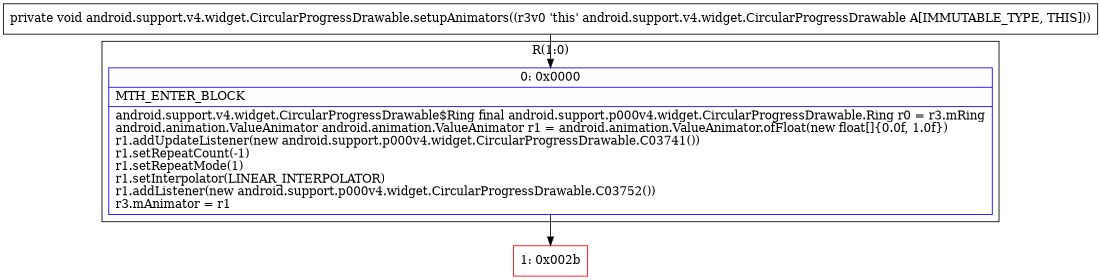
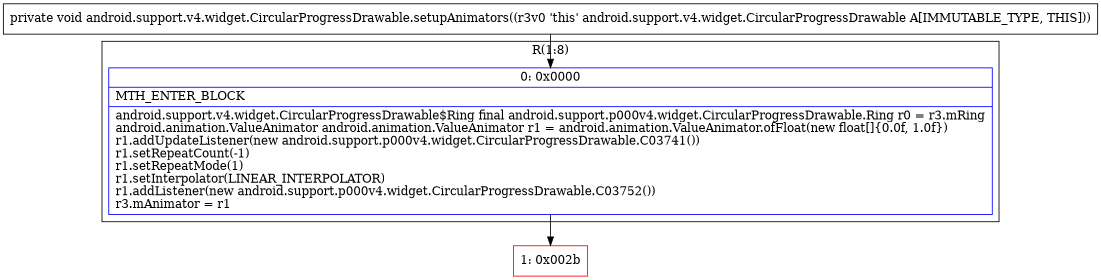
(551, 51) -> (551, 51)
